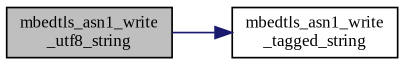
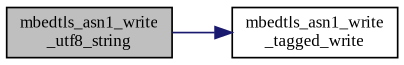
(315, 33) -> (315, 33)
